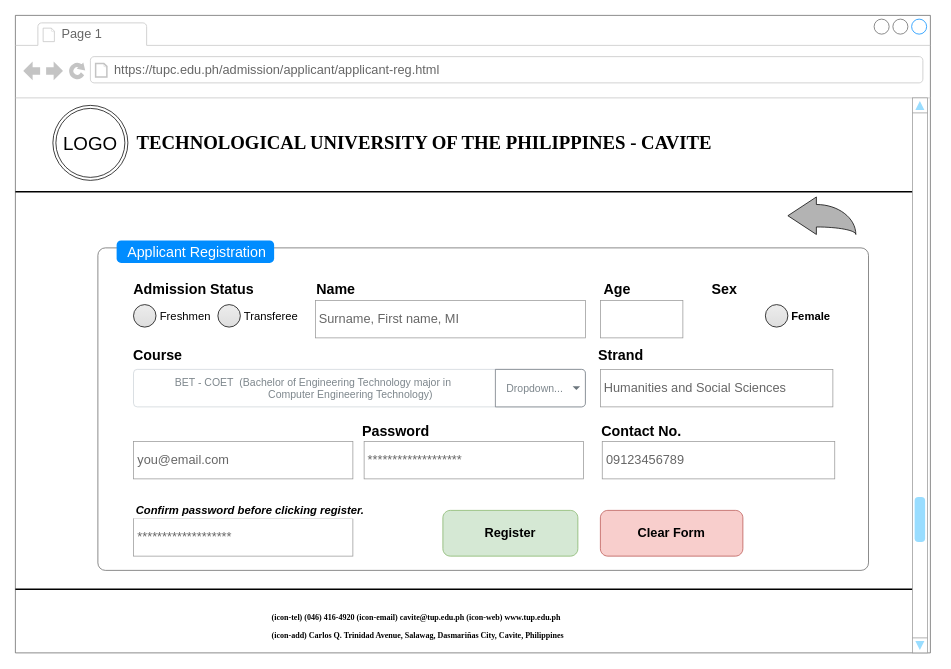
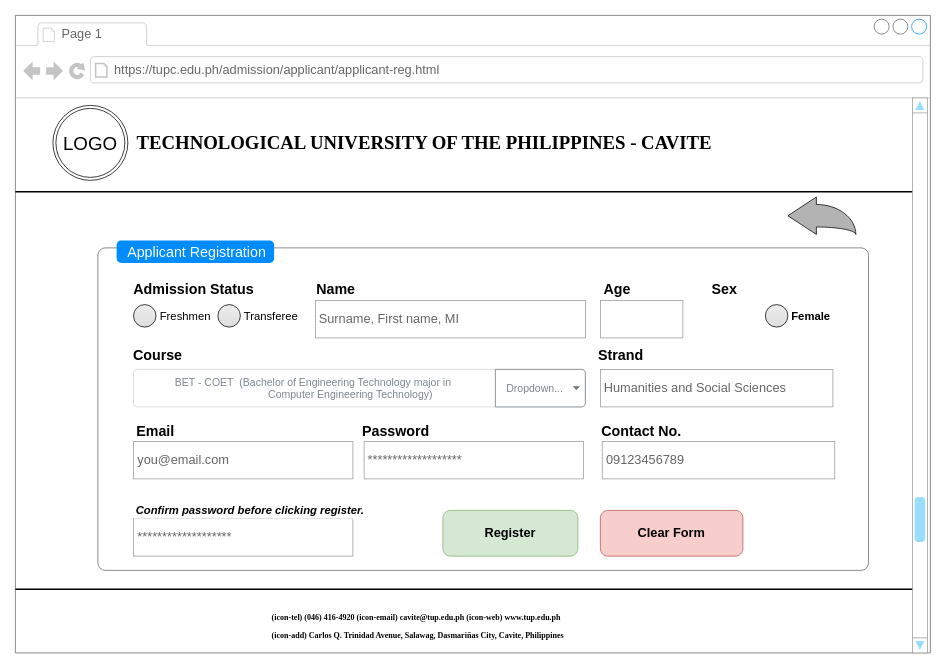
none -> (155, 429)
